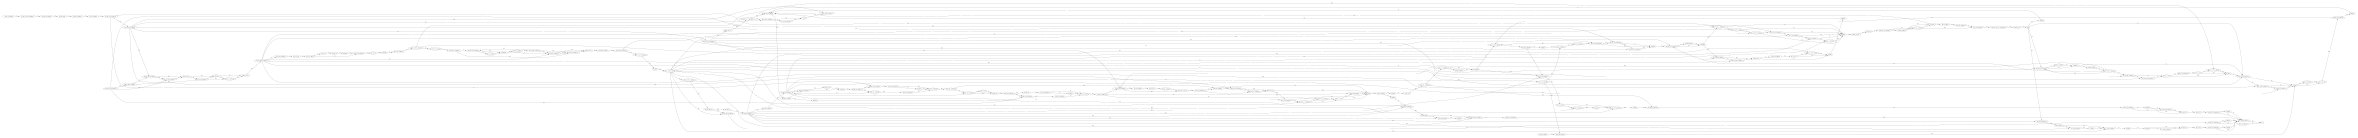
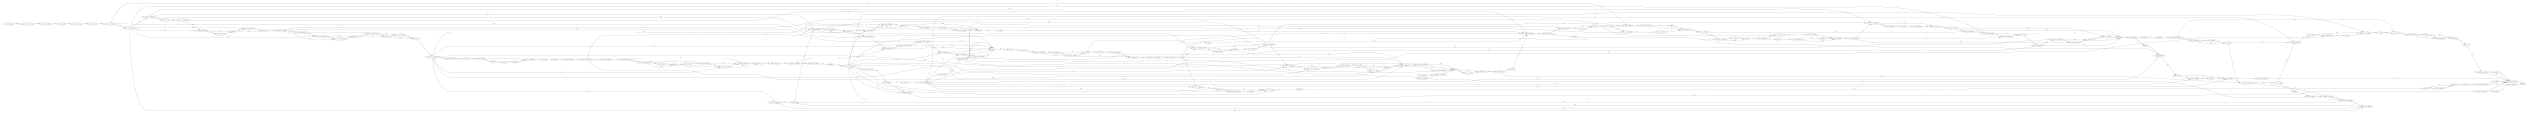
none -> (265, 31)
